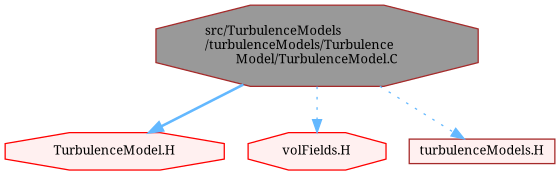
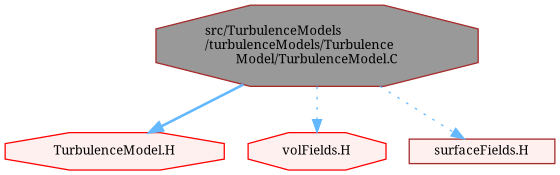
(482, 151) -> (482, 151)
